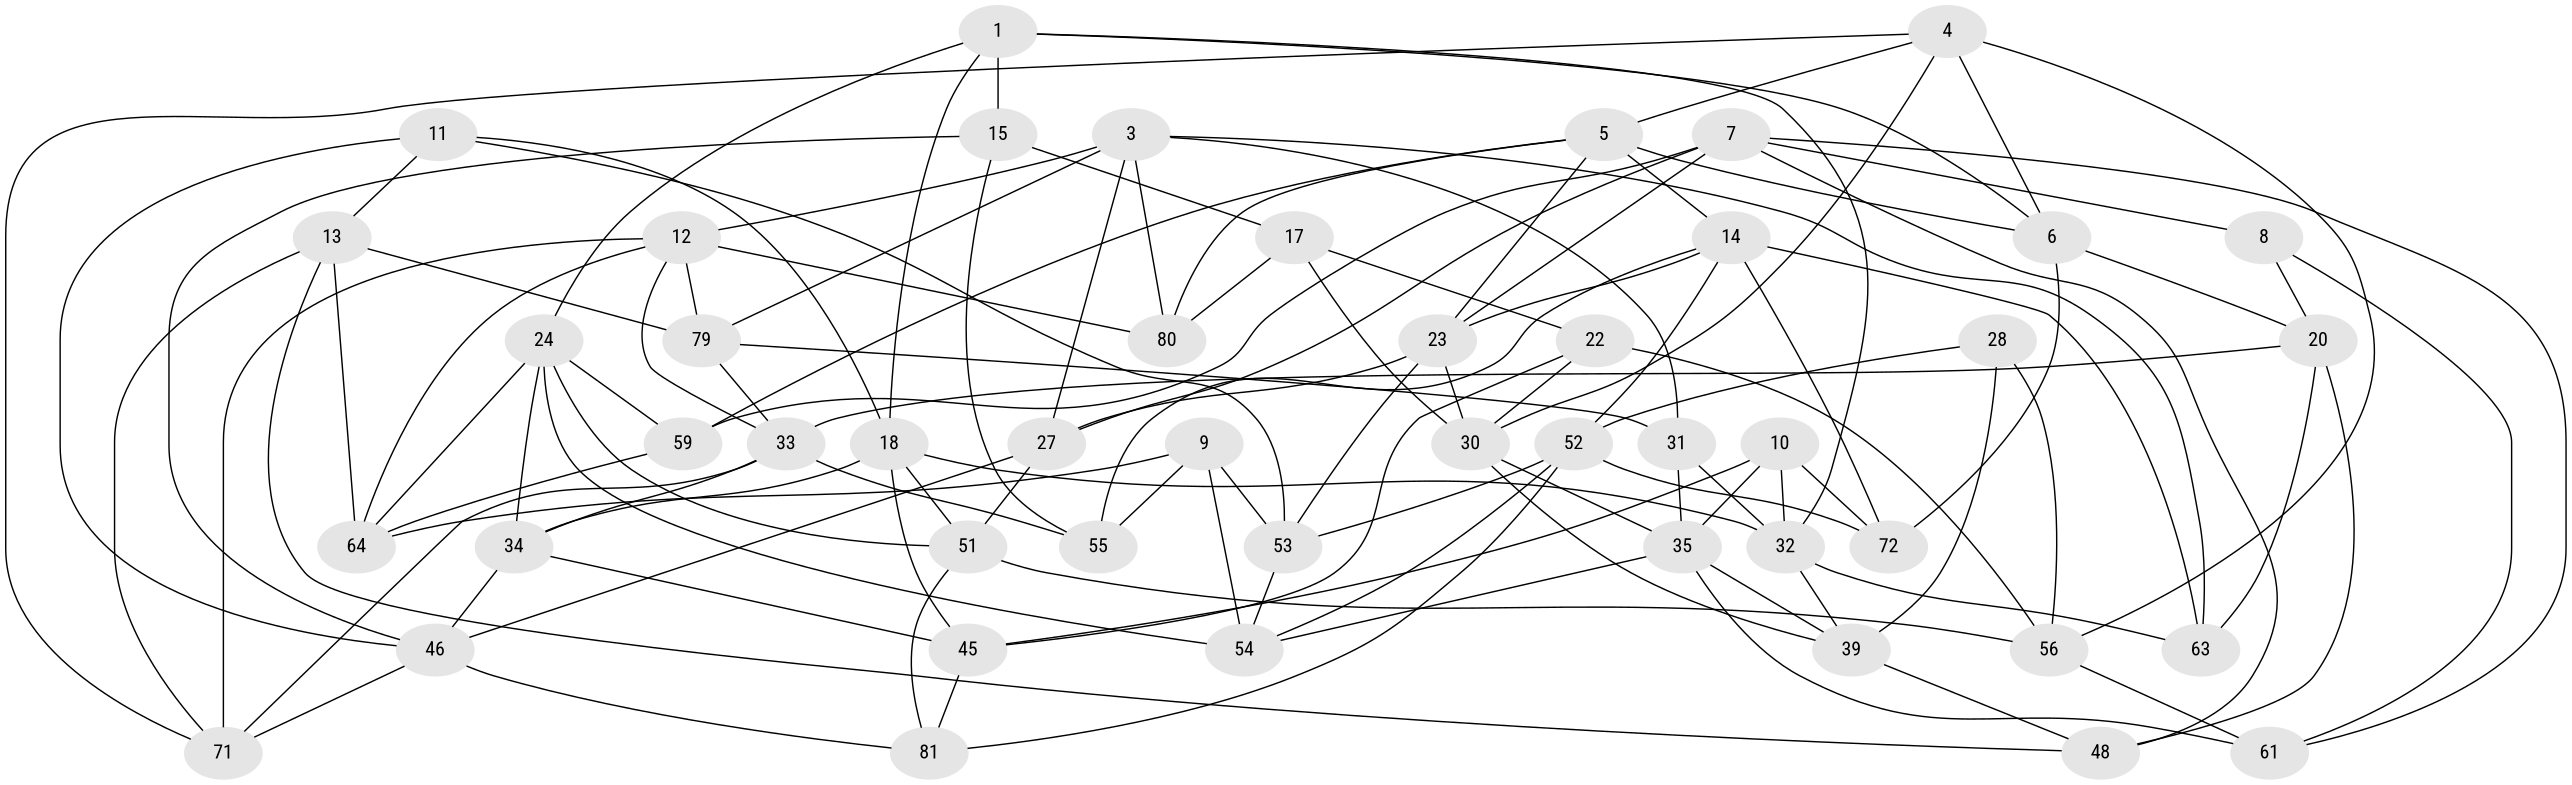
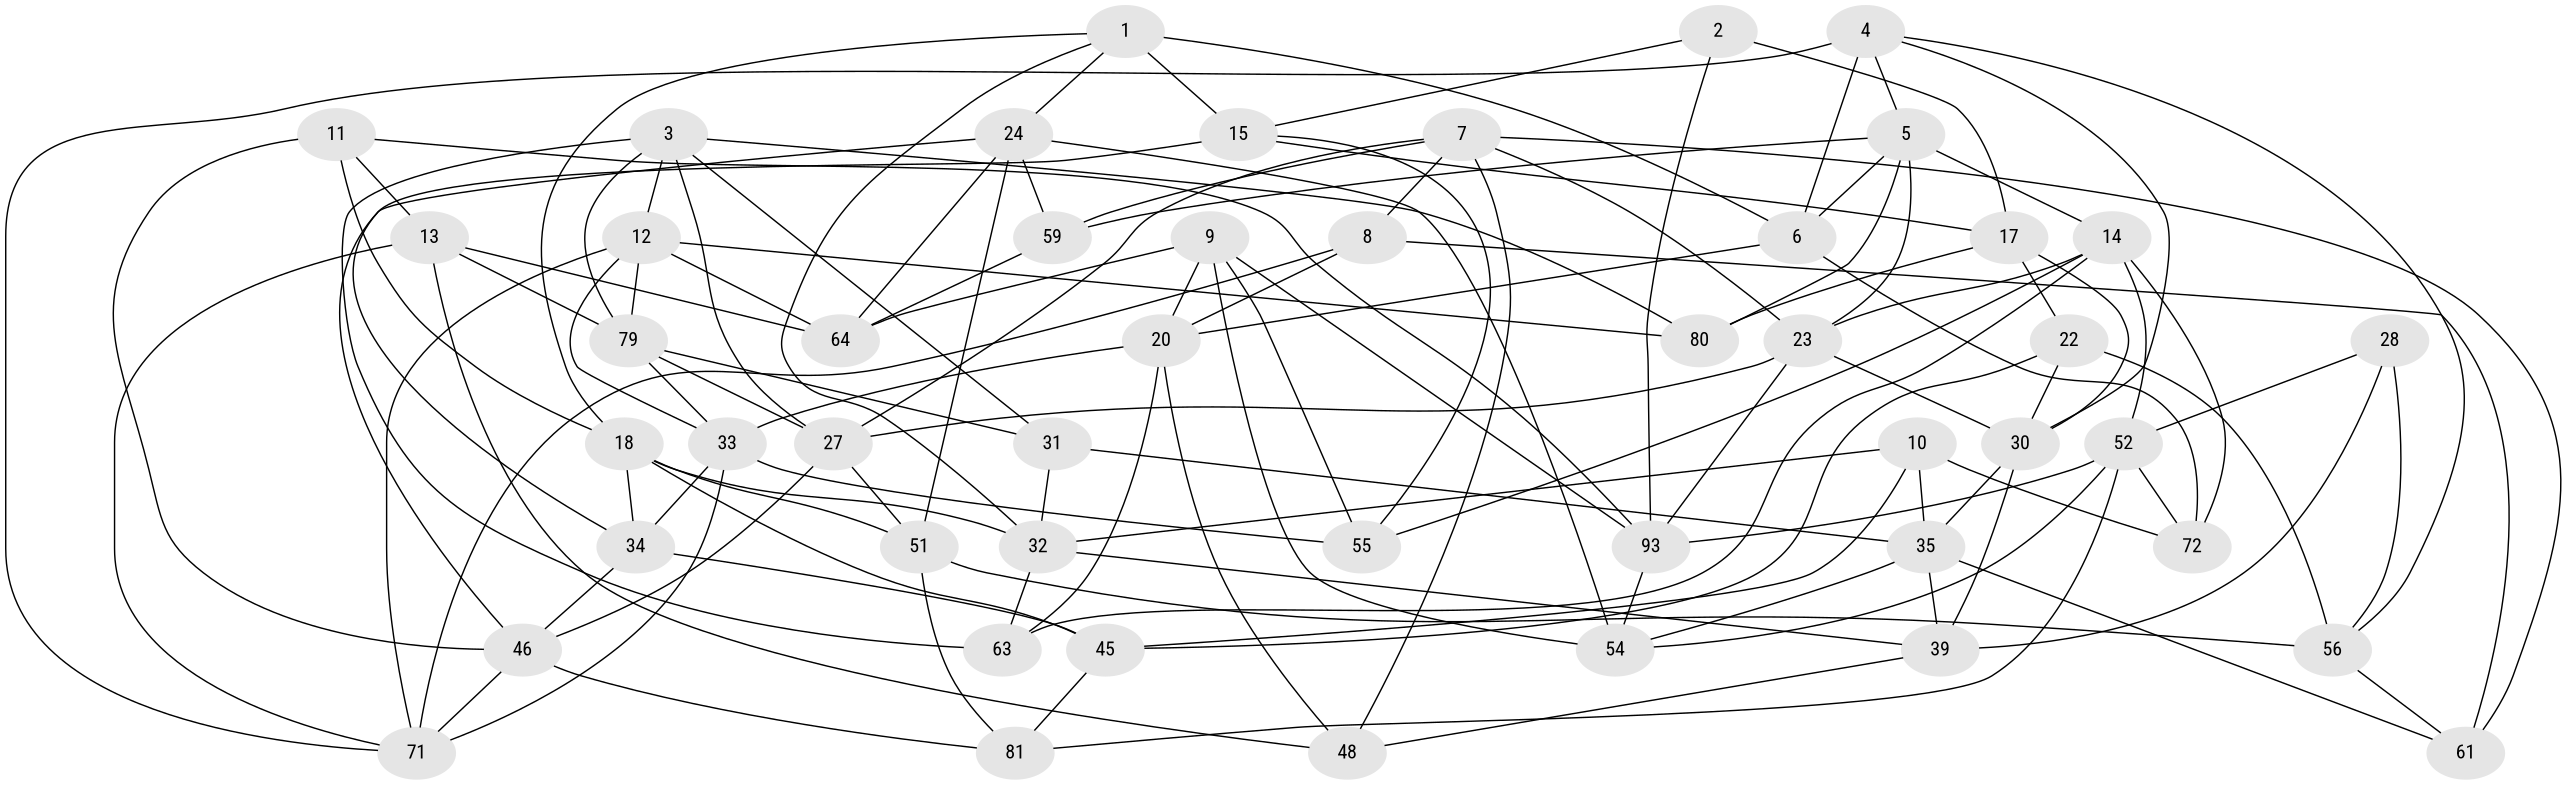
none -> (1718, 32)
none -> (1189, 282)
none -> (808, 375)
none -> (731, 392)
(1283, 547) -> (1651, 547)
